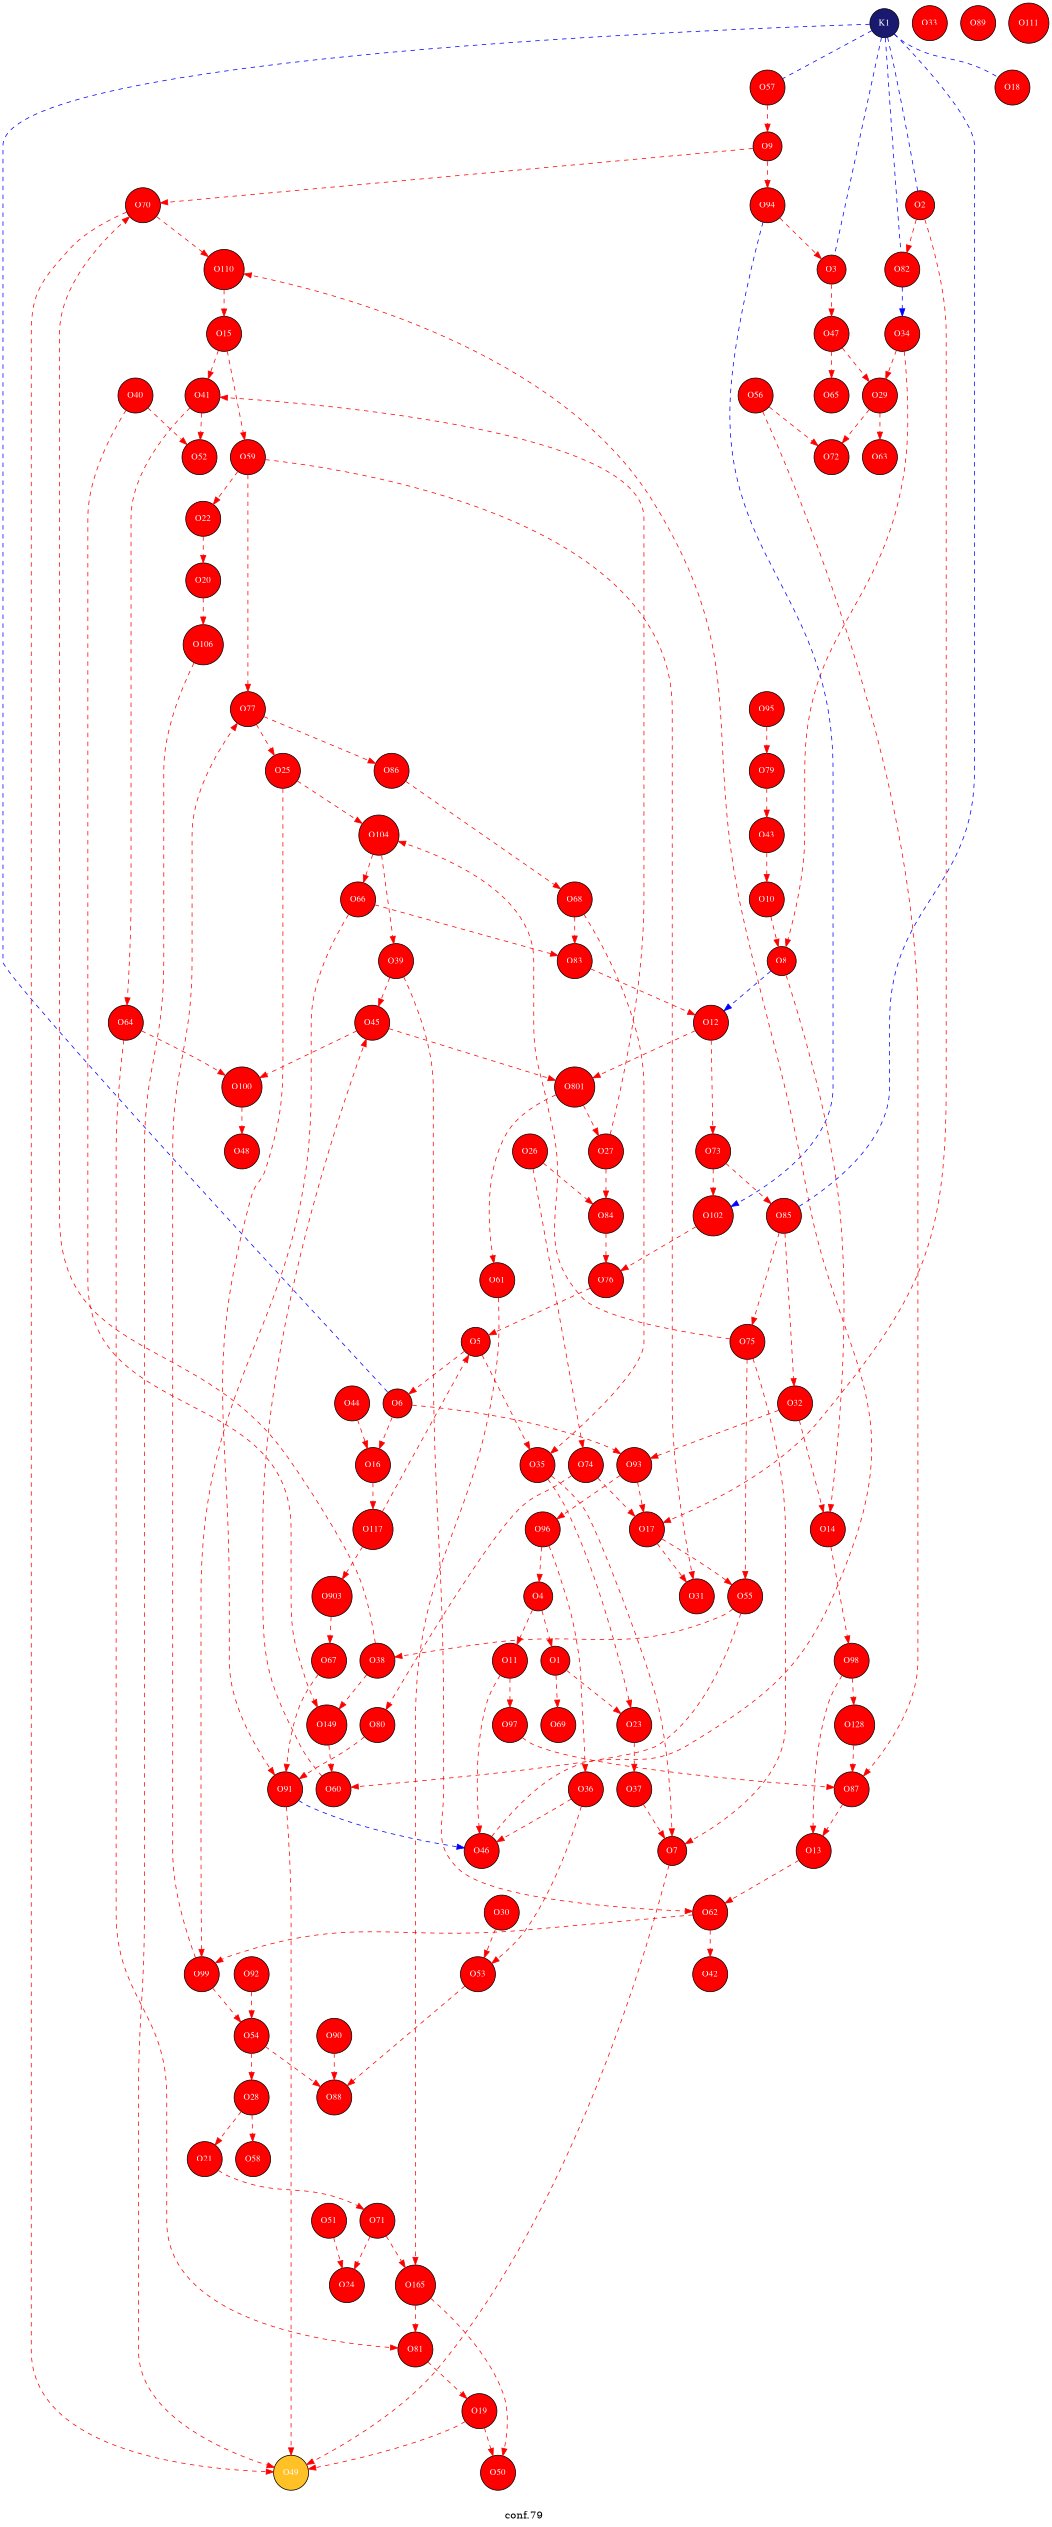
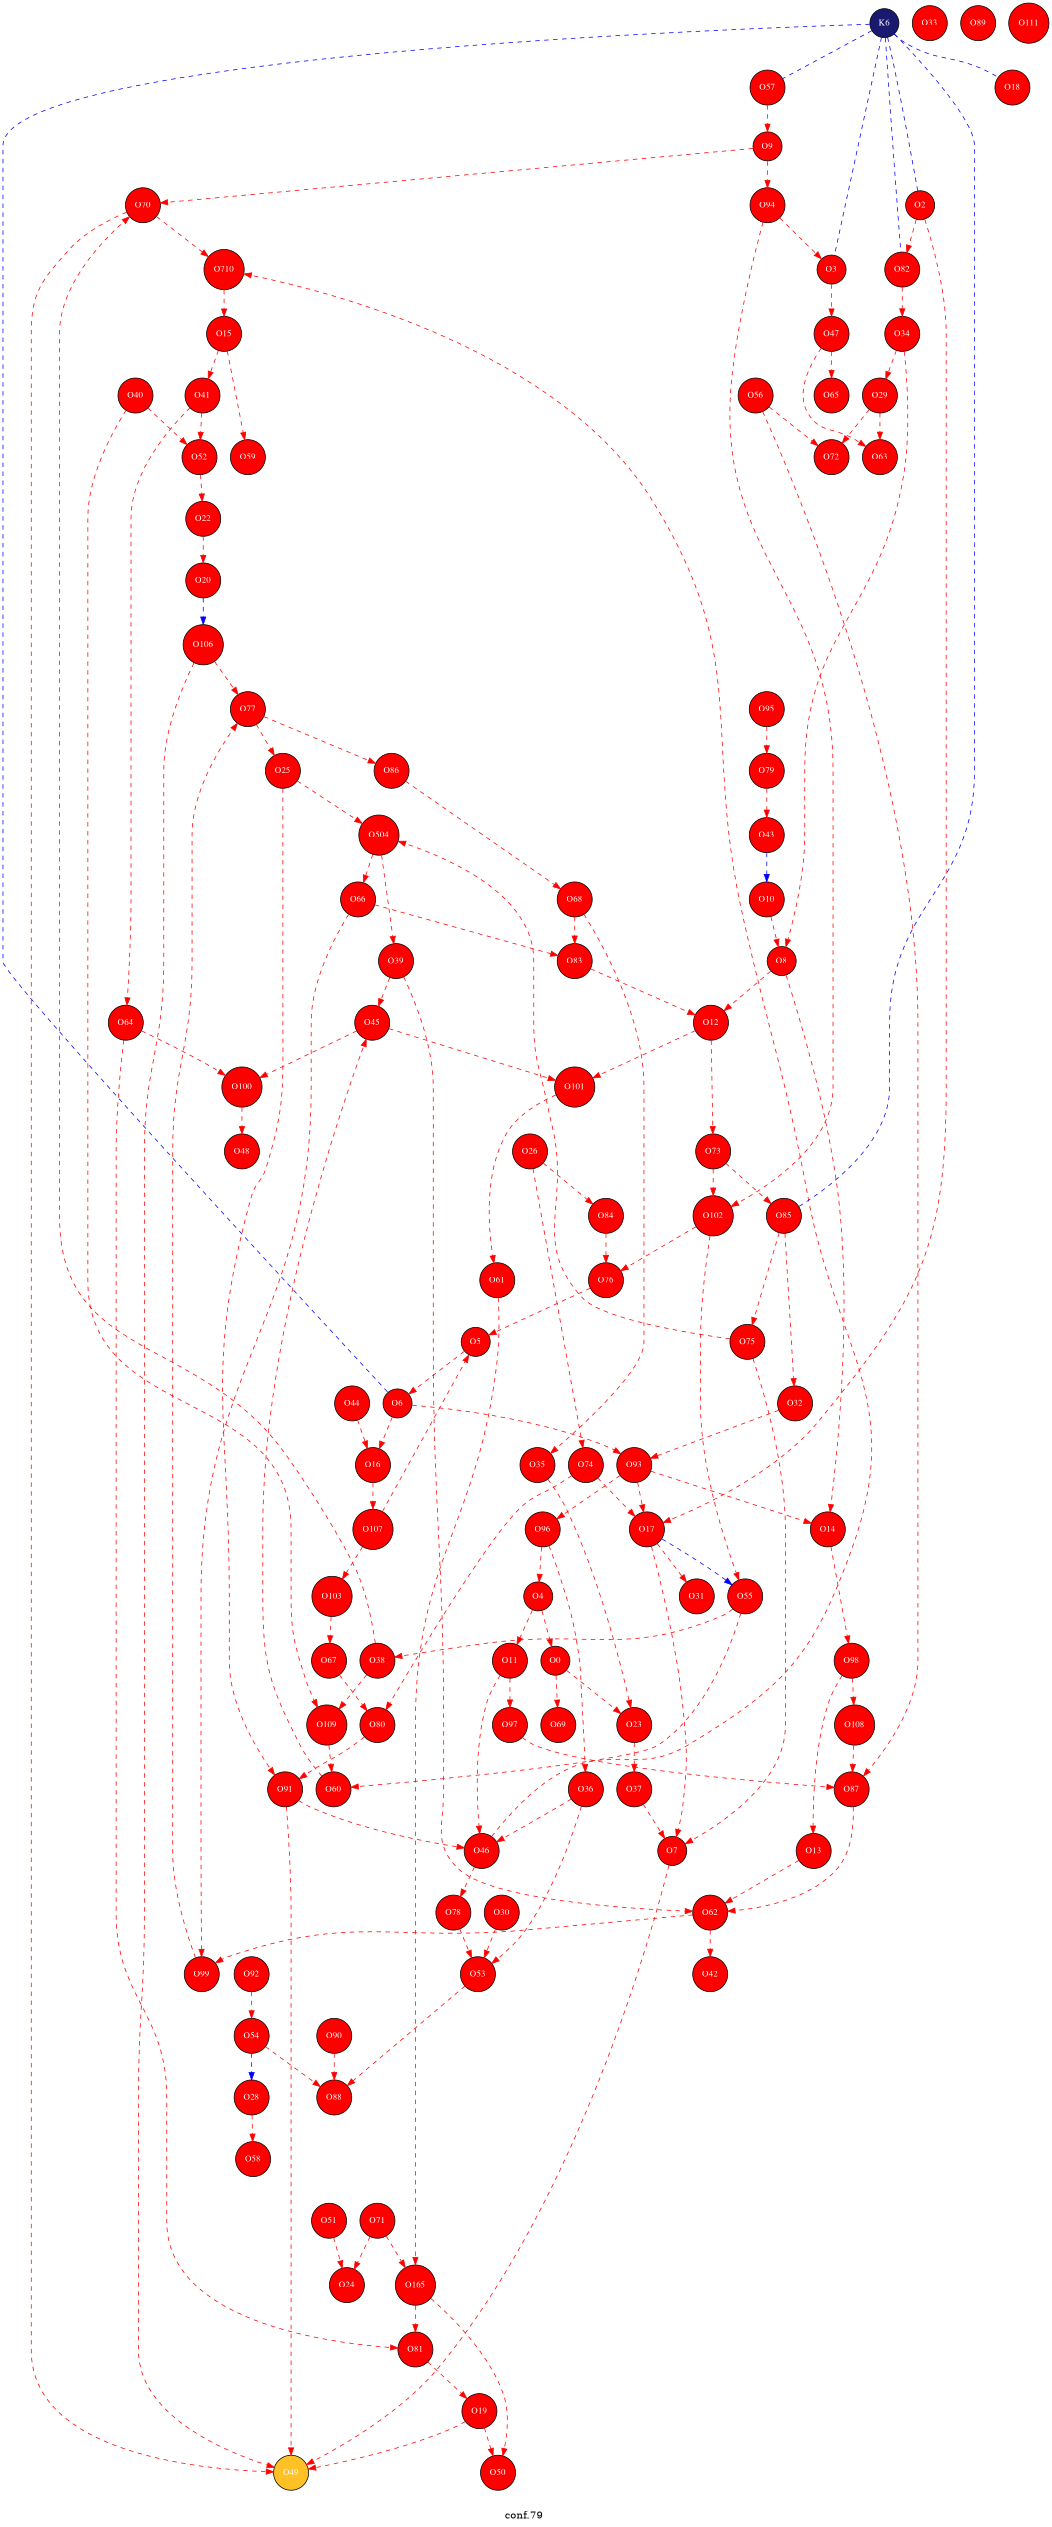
(884, 23) -> (884, 23)
(224, 270) -> (224, 270)
(902, 298) -> (902, 298)
(853, 362) -> (806, 409)
(228, 485) -> (201, 484)
(248, 579) -> (224, 675)
(203, 607) -> (203, 607)
(829, 722) -> (829, 722)
(379, 835) -> (379, 835)
(767, 863) -> (767, 863)
(672, 883) -> none
(750, 989) -> (750, 989)
(575, 1087) -> (575, 1087)
(606, 1151) -> none
(504, 1399) -> none
(810, 1463) -> (731, 1497)
(746, 1465) -> (701, 1407)
(373, 1529) -> (373, 1529)
(694, 1559) -> (694, 1559)
(332, 1596) -> (332, 1596)
(635, 1633) -> (680, 1687)
(555, 1661) -> (555, 1661)
(296, 1717) -> (350, 1688)
(327, 1725) -> (327, 1725)
(855, 1725) -> (855, 1725)
(835, 1817) -> (819, 1884)
(376, 1830) -> (376, 1830)
none -> (453, 1913)
(224, 2002) -> none
(252, 2063) -> (252, 2063)
(205, 2159) -> none
